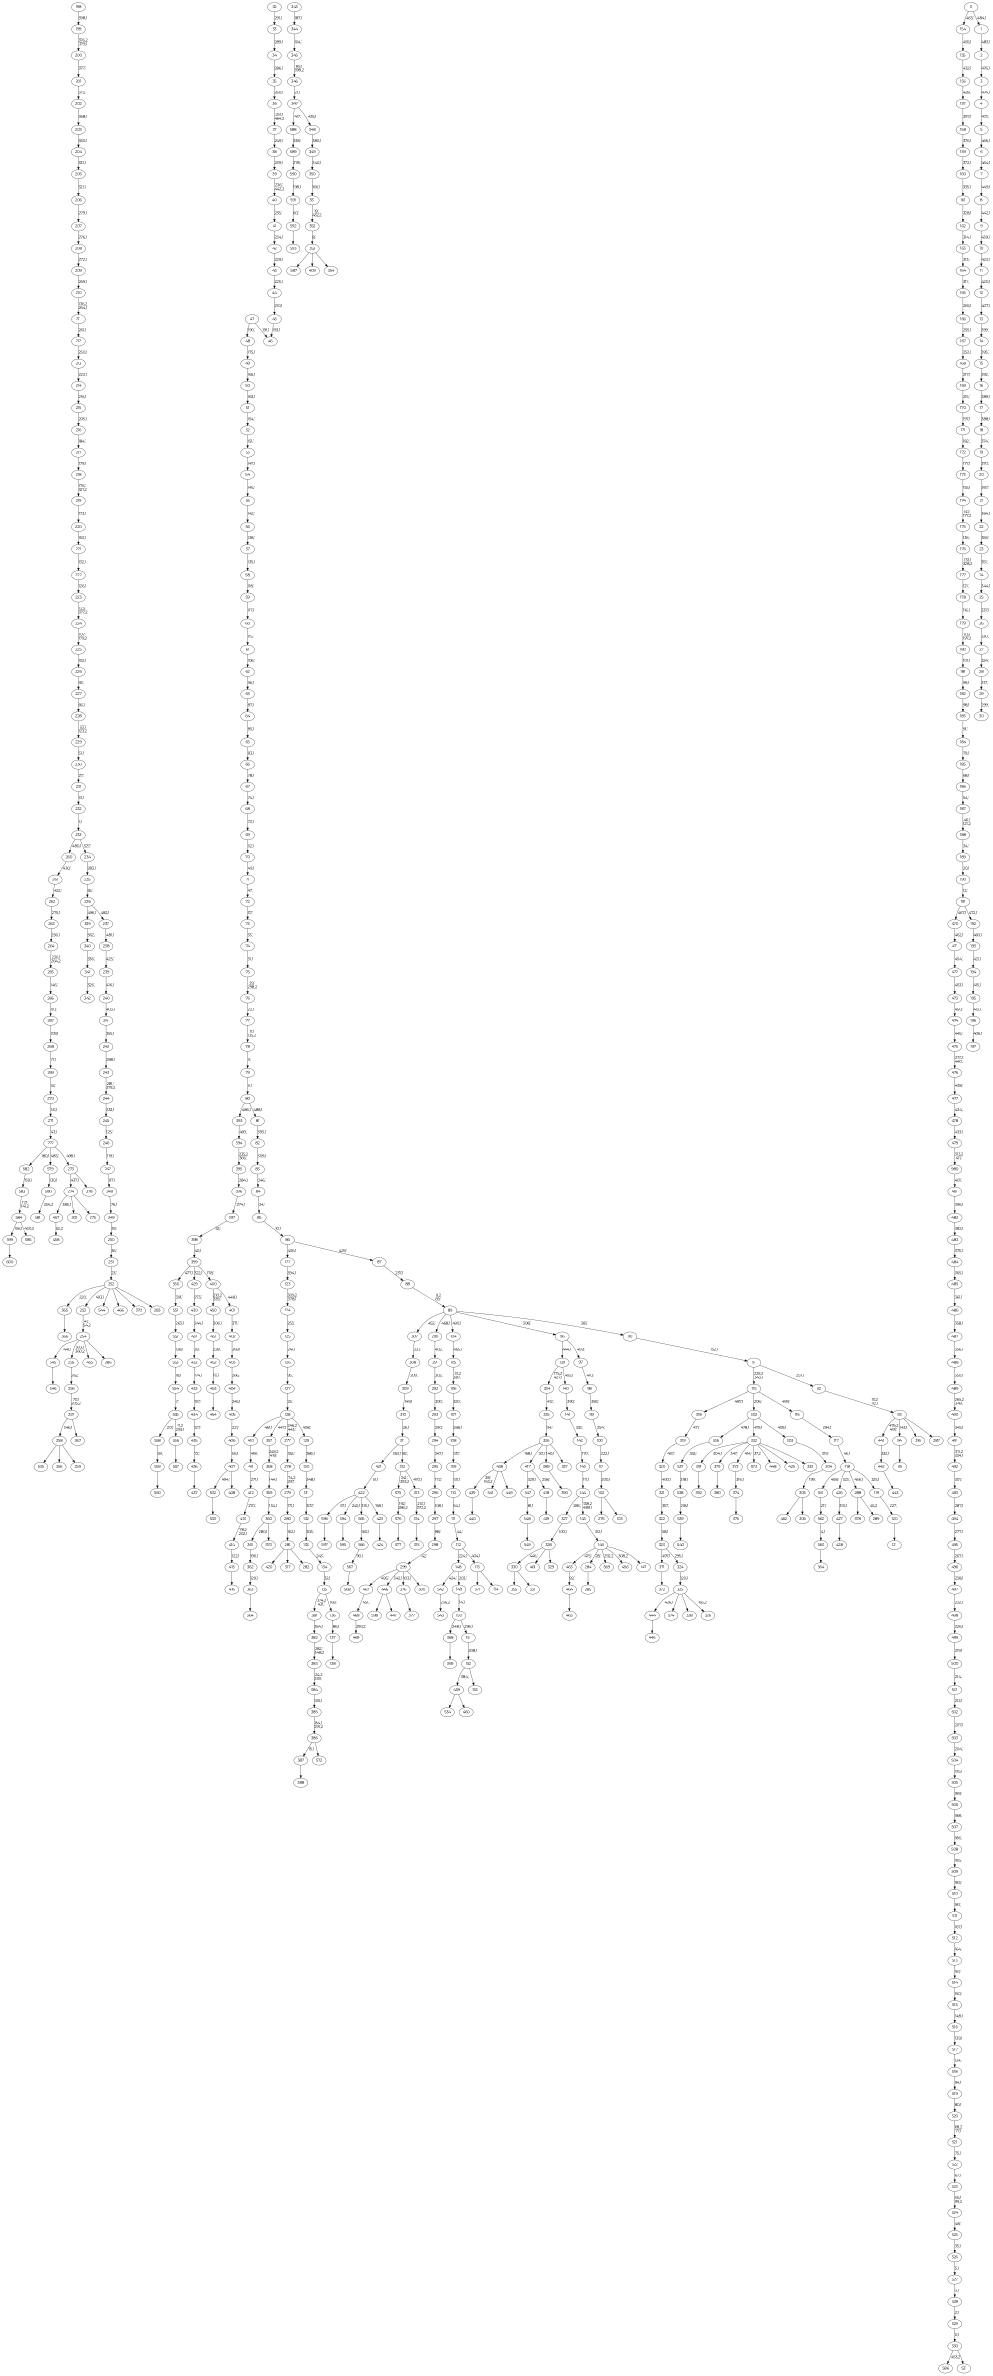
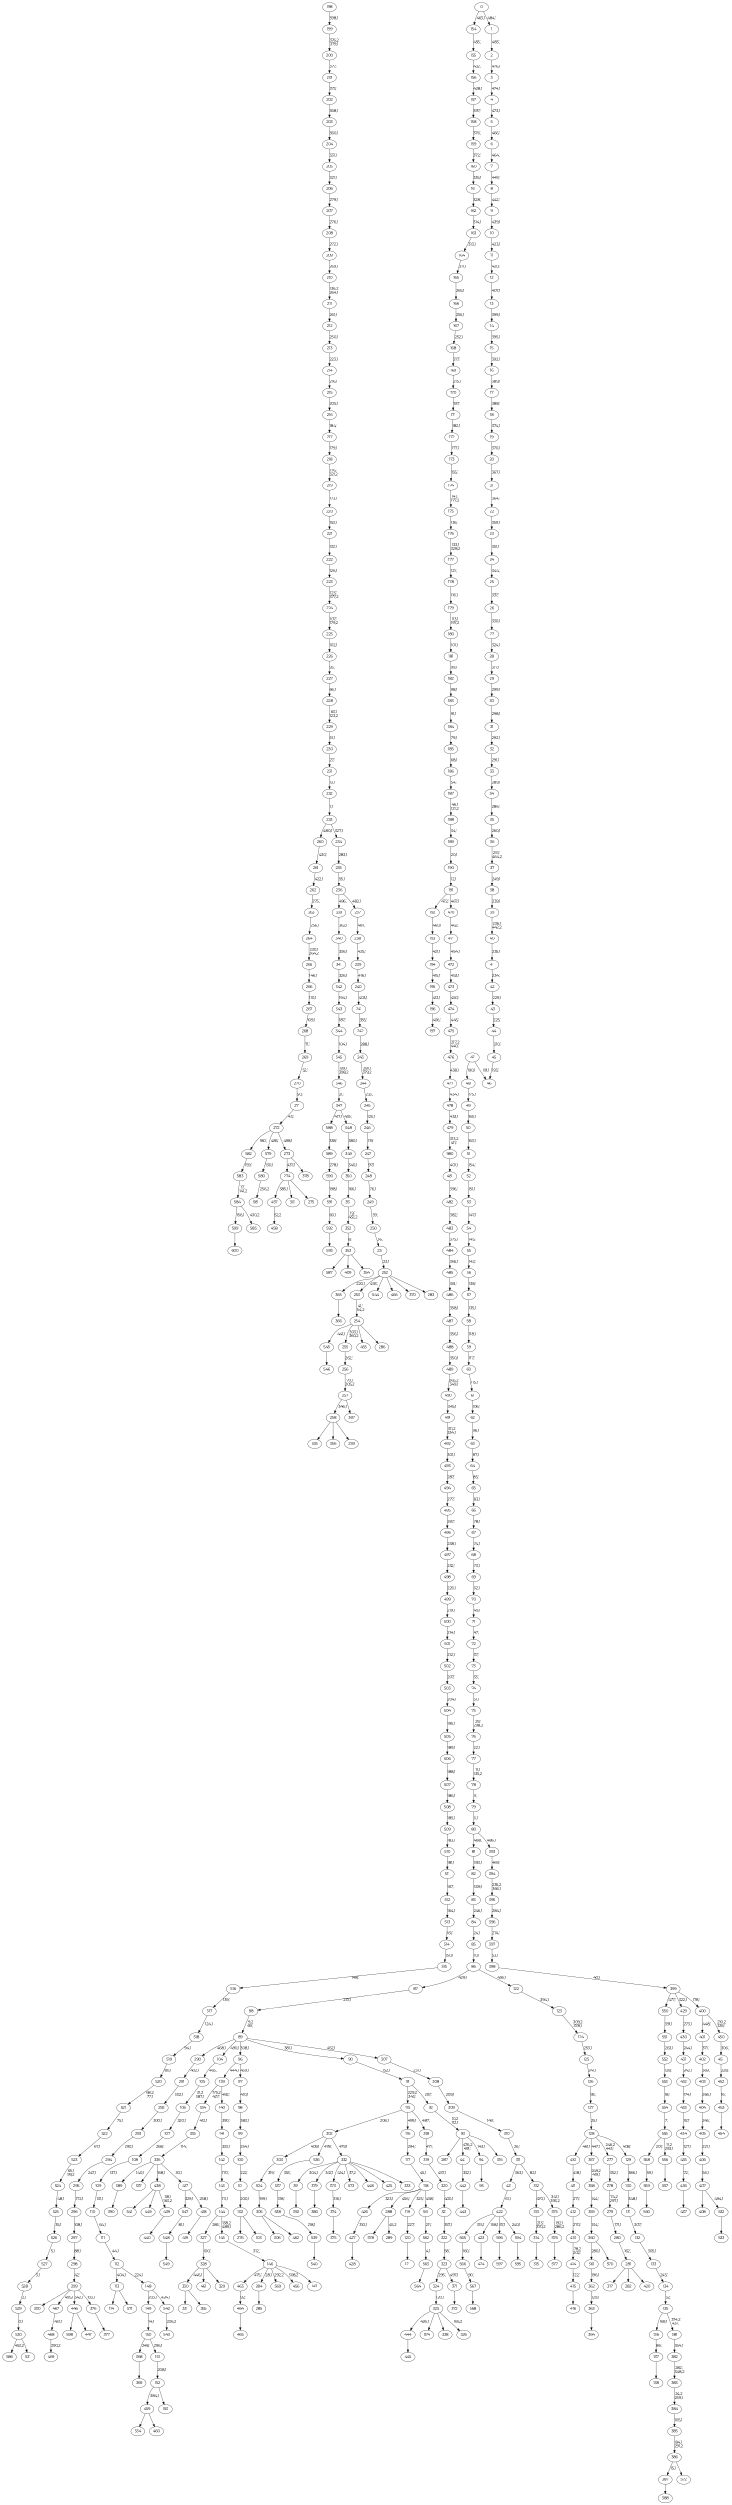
none -> (492, 727)
none -> (339, 997)
(197, 1350) -> (688, 2071)
